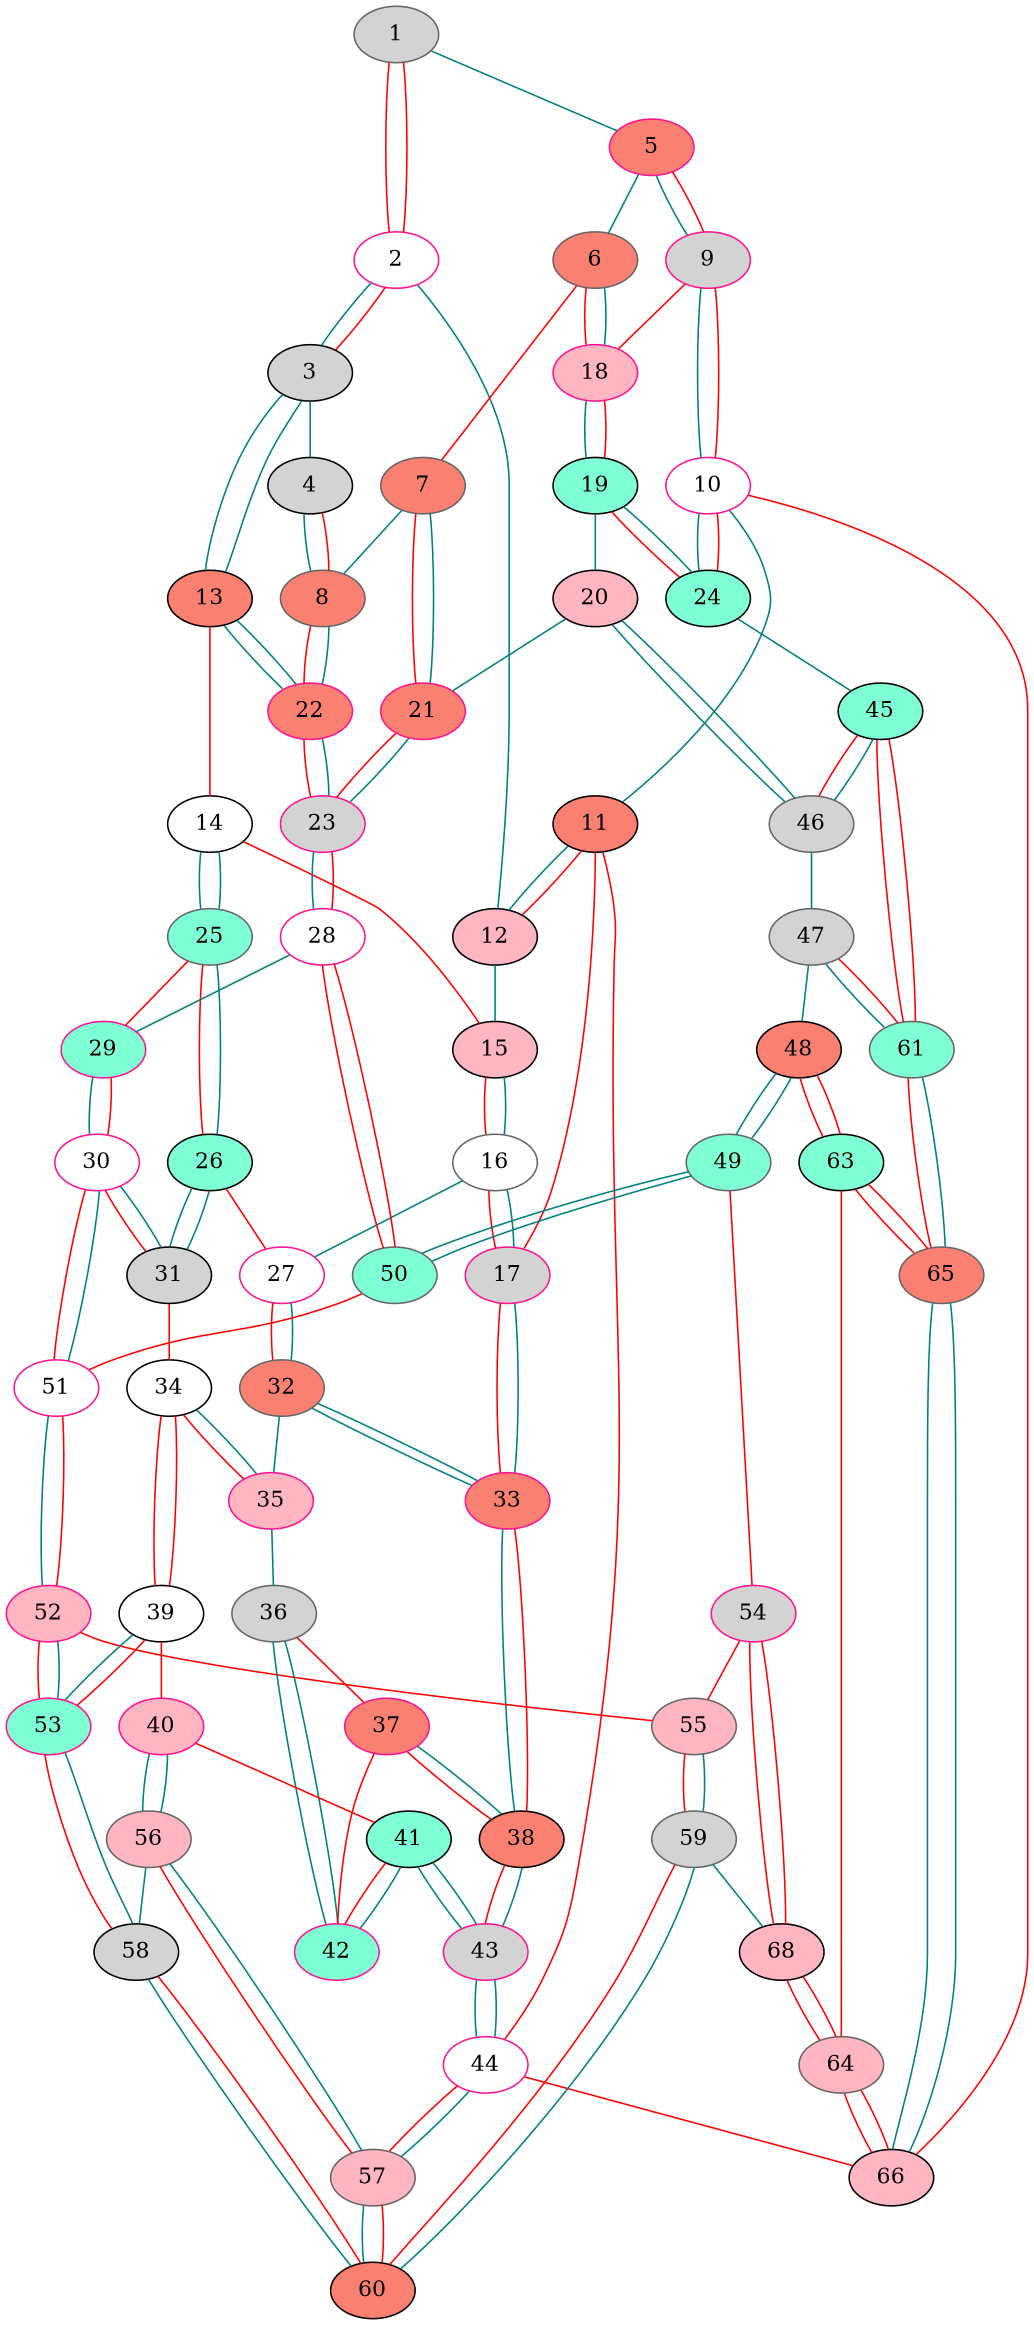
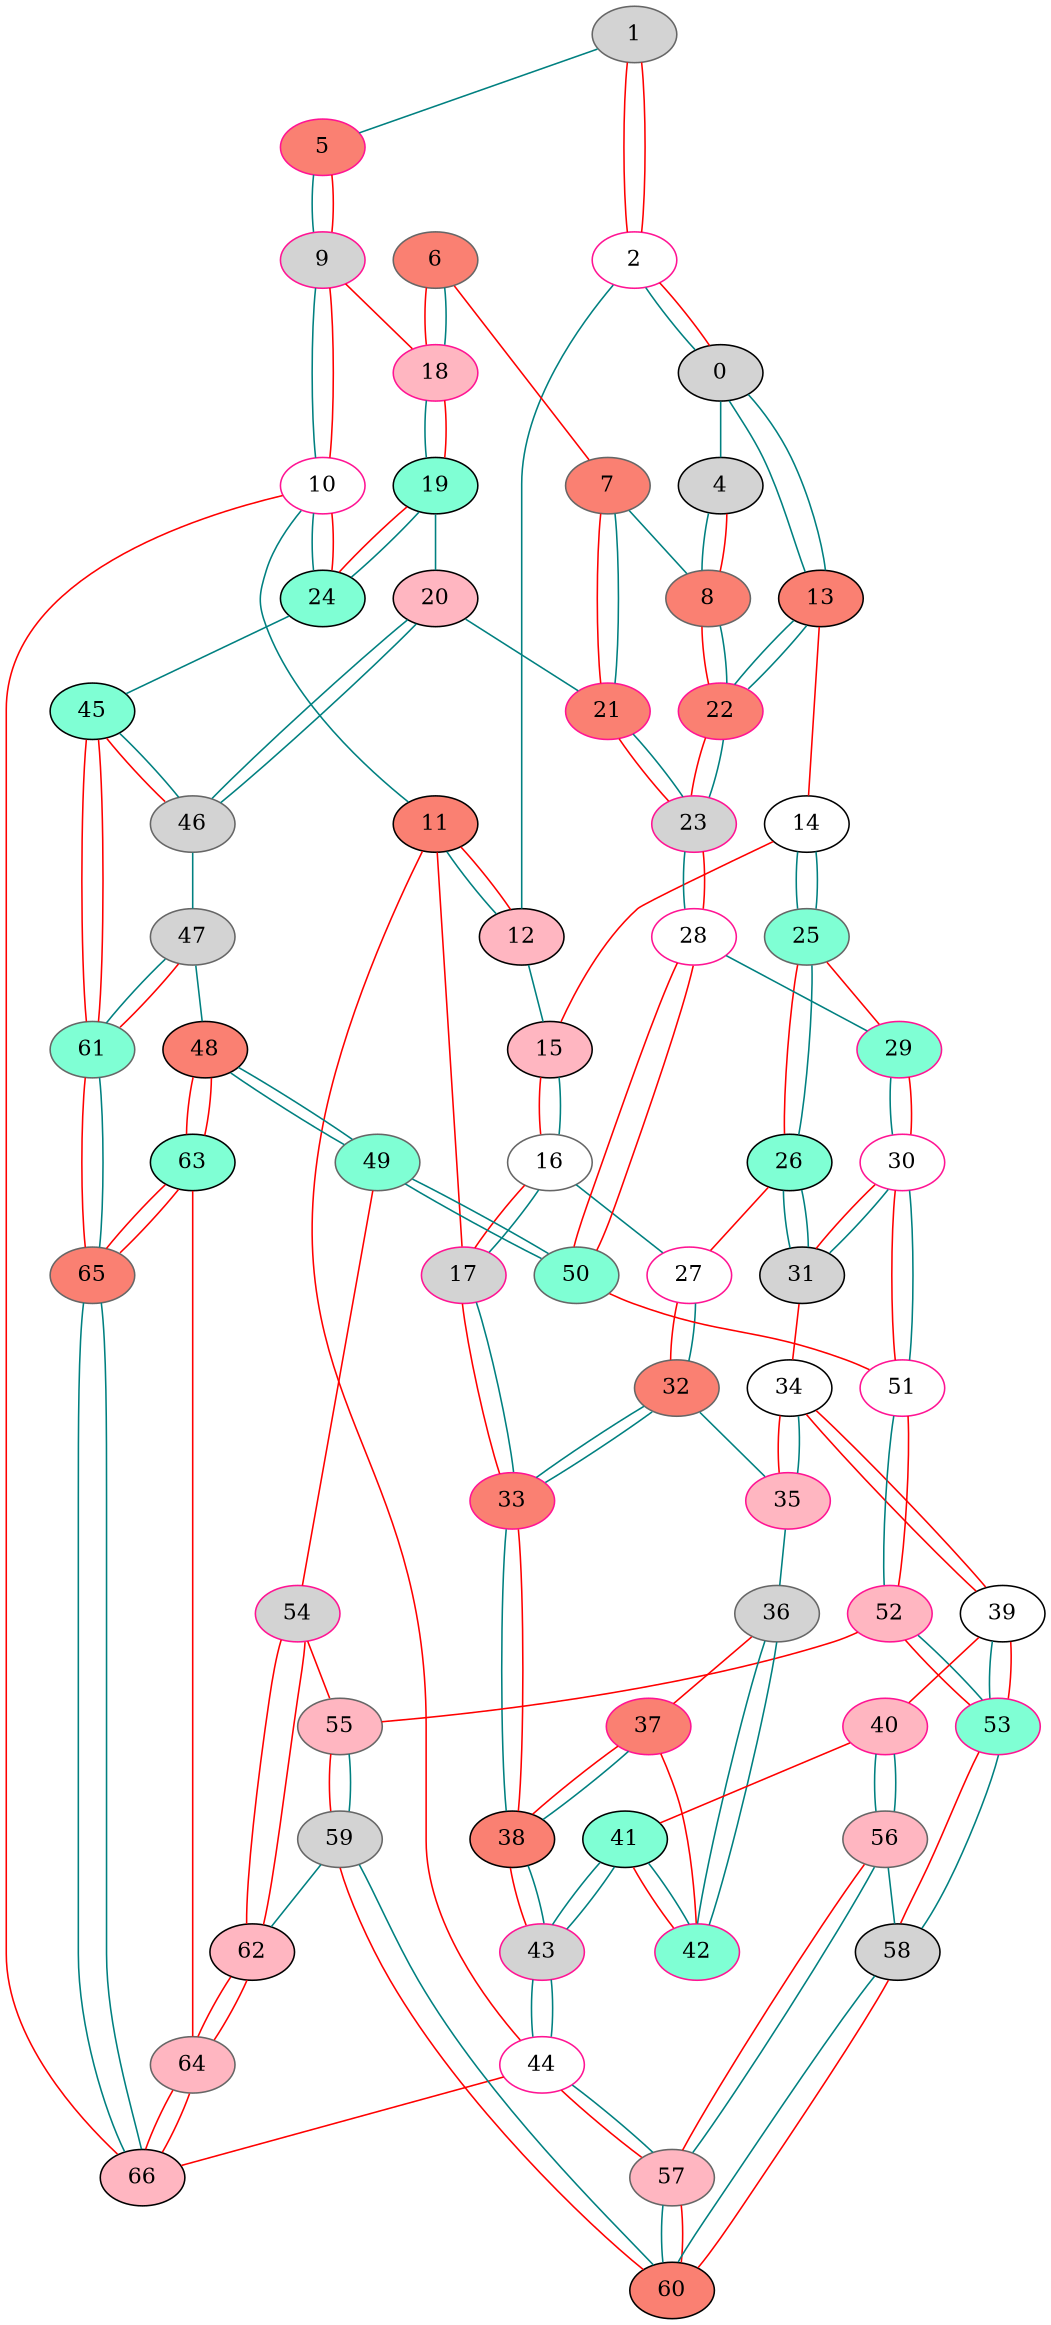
(623, 204) -> none
(310, 373) -> (721, 373)
(782, 1952) -> (252, 1952)
